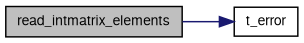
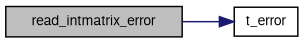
(94, 22) -> (94, 22)
